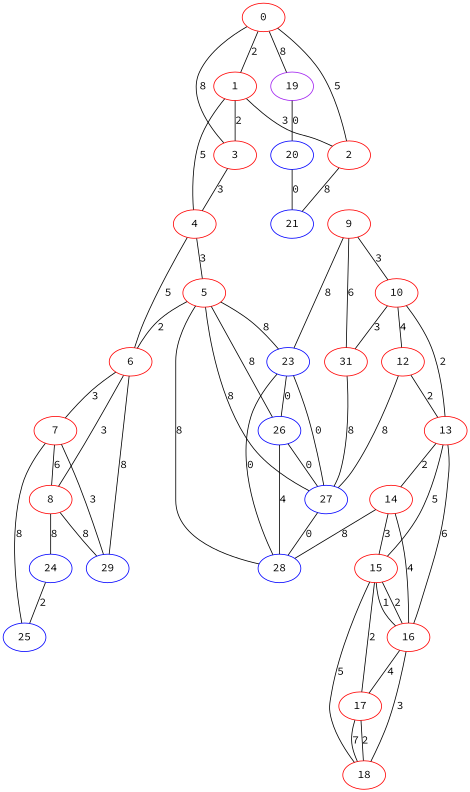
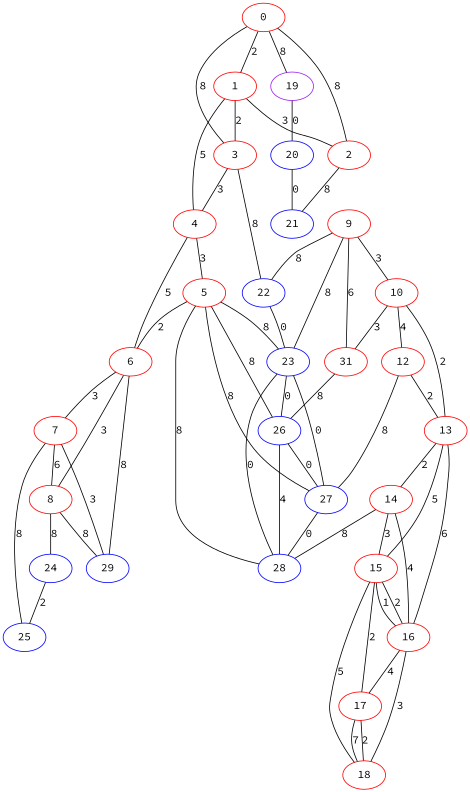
(338, 86) -> (338, 86)
none -> (264, 293)
(347, 432) -> (313, 396)
